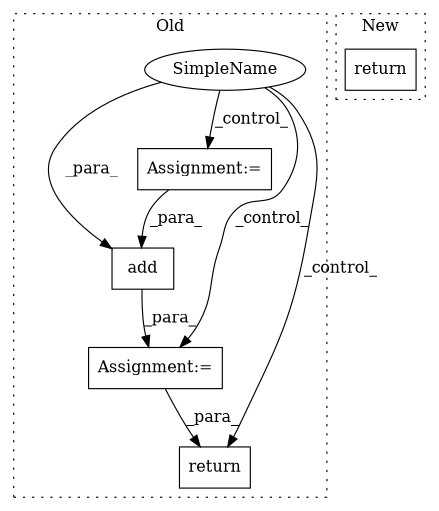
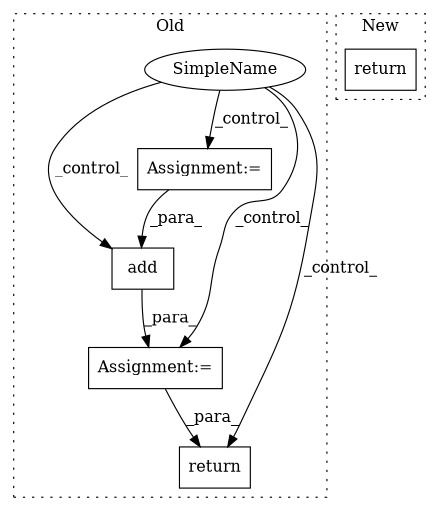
(91, 169) -> (91, 169)
